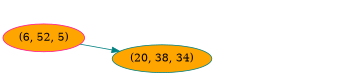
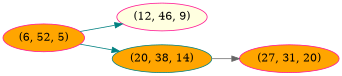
none -> (162, 17)
(162, 59) -> (162, 59)
none -> (289, 59)
